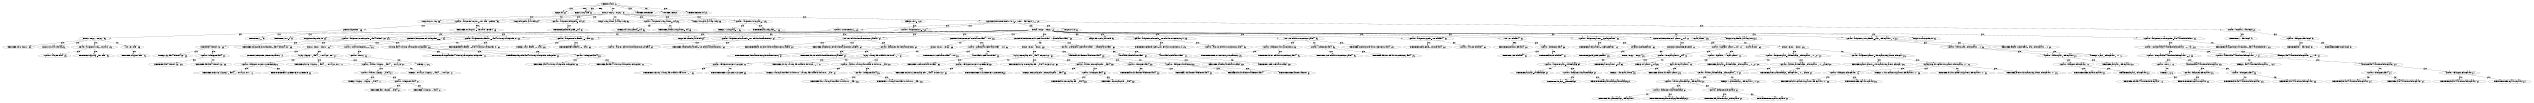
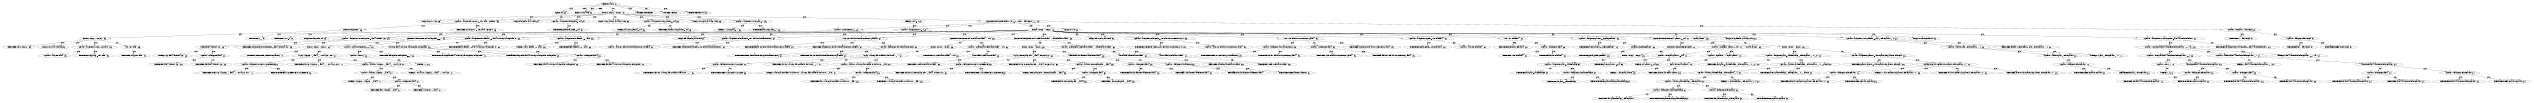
none -> (397, 56)
(1660, 60) -> (1663, 61)
(2118, 64) -> none
